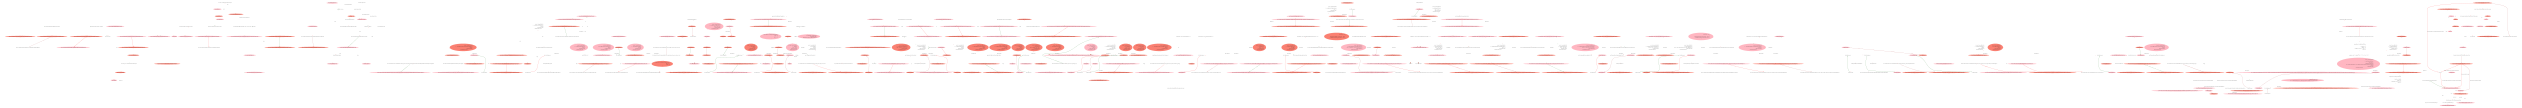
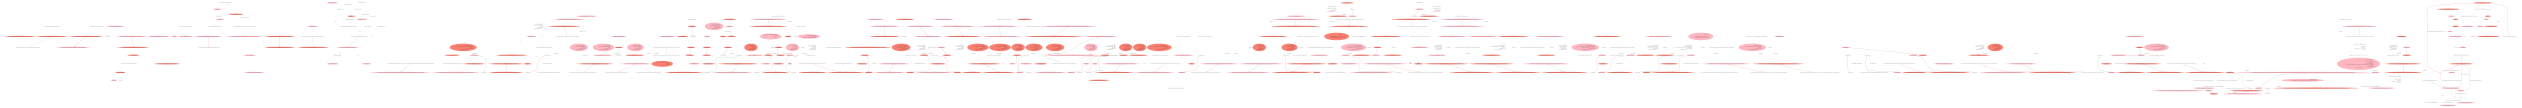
(219, 16) -> (219, 16)
(905, 19) -> (905, 19)
none -> (531, 36)
none -> (2456, 36)
(1418, 64) -> (1418, 64)
(2461, 94) -> (2461, 94)
